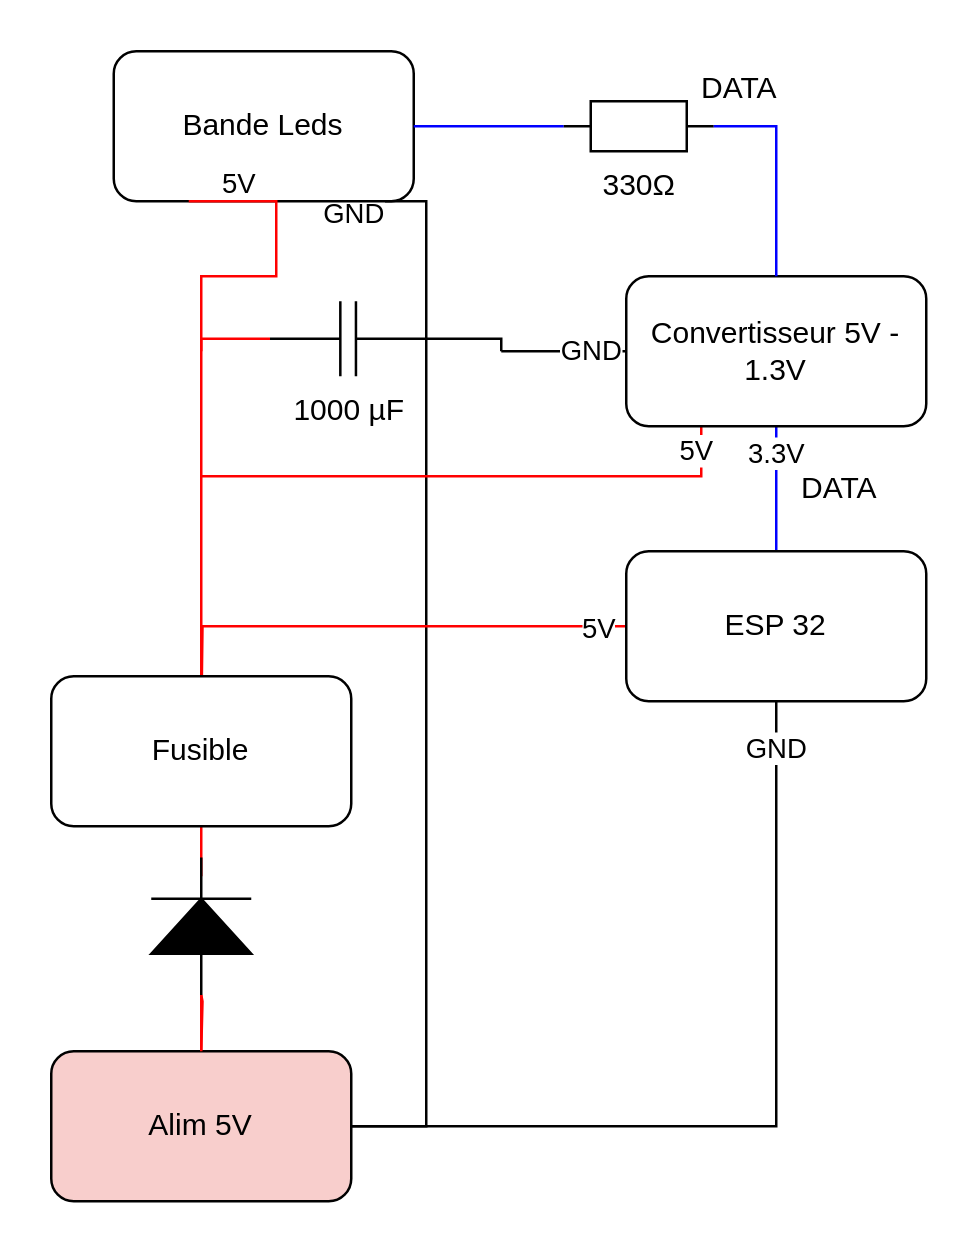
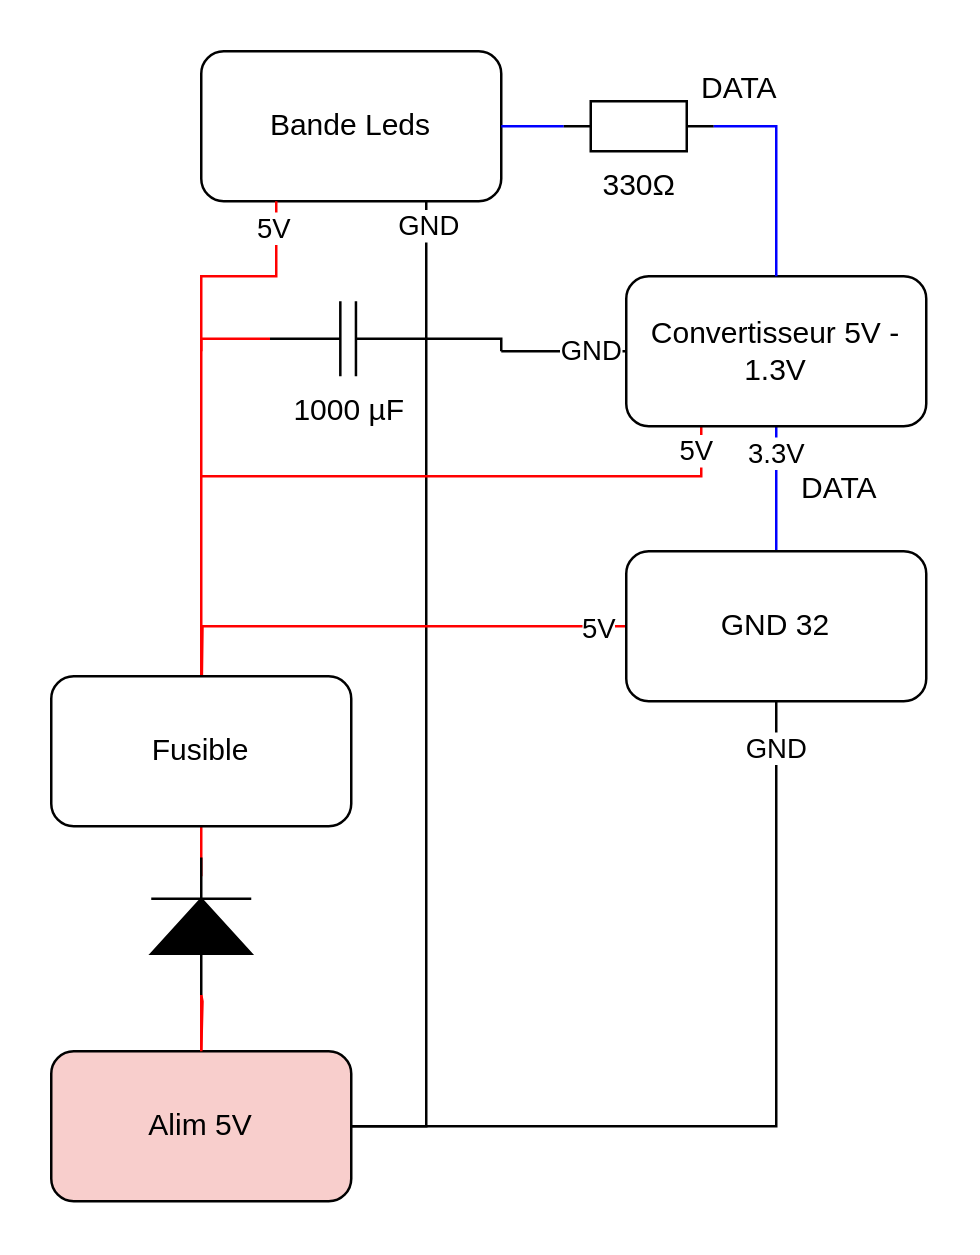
(264, 126) -> (351, 126)
(776, 626) -> (776, 626)
